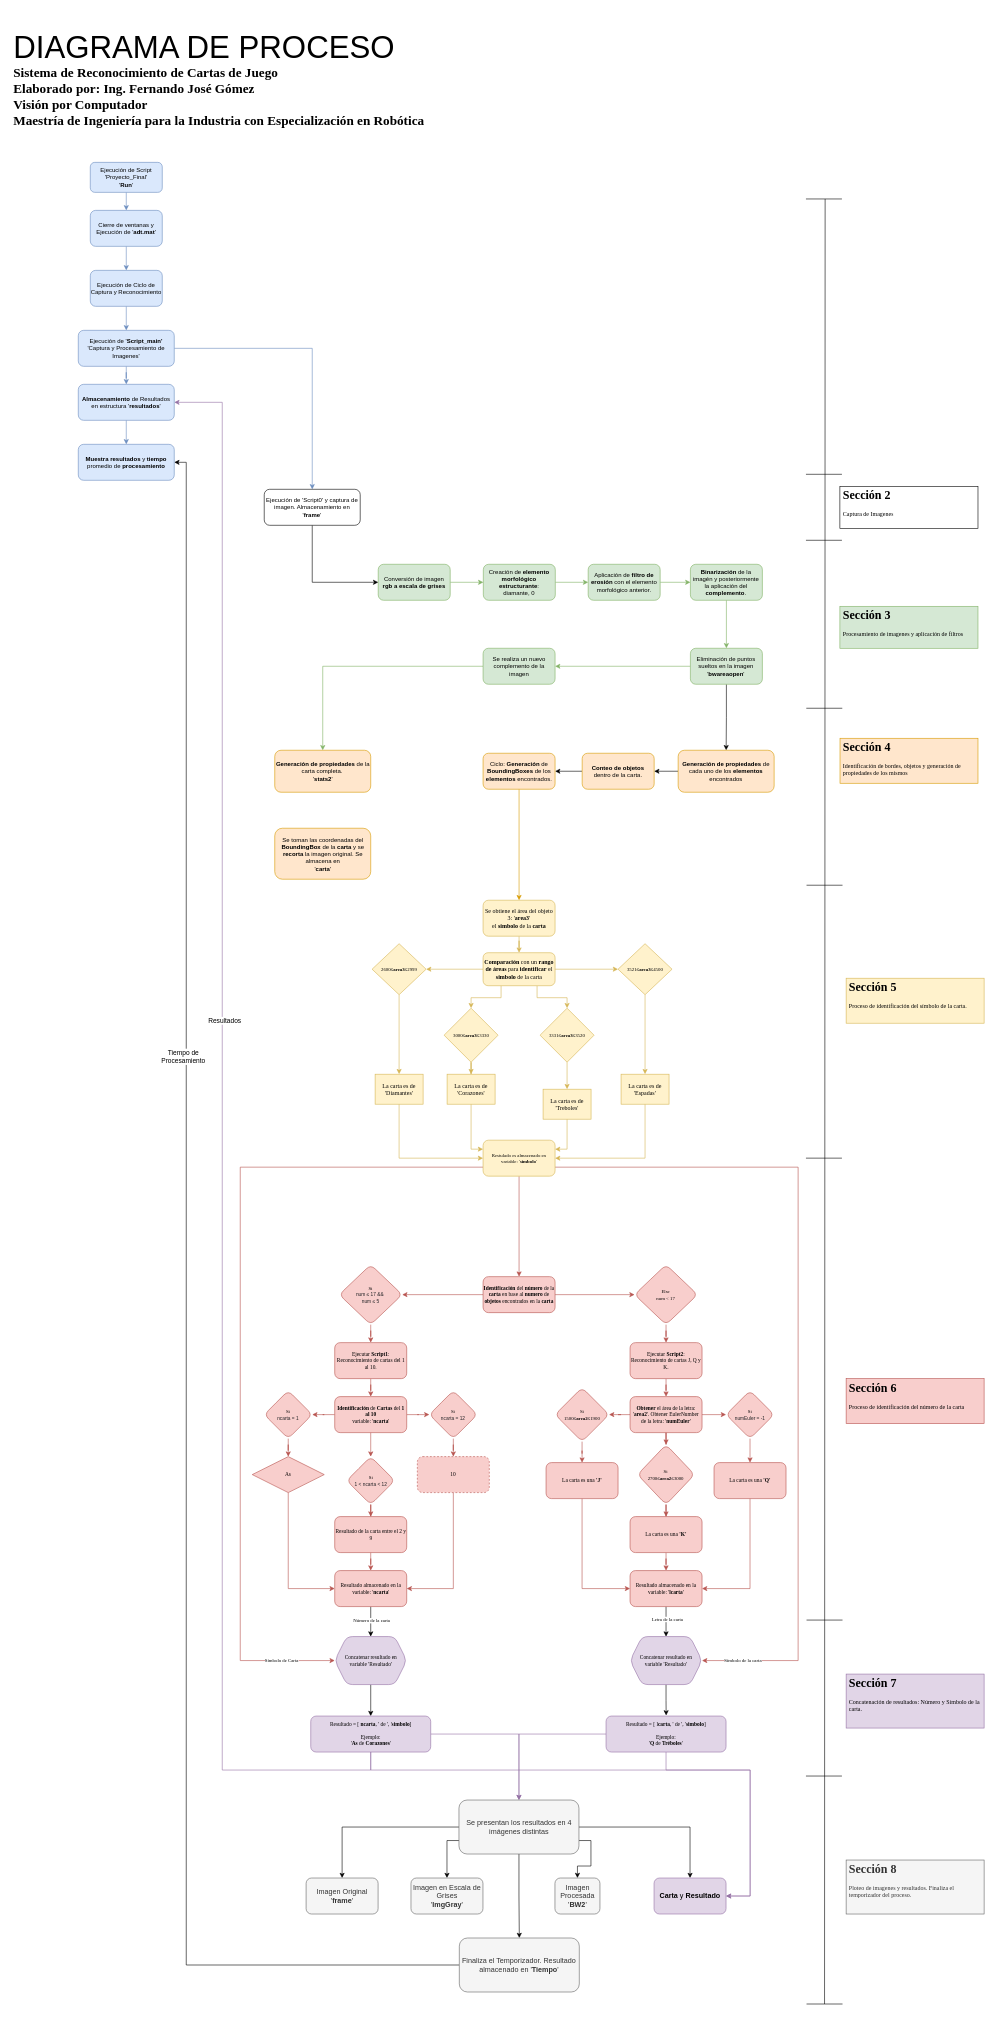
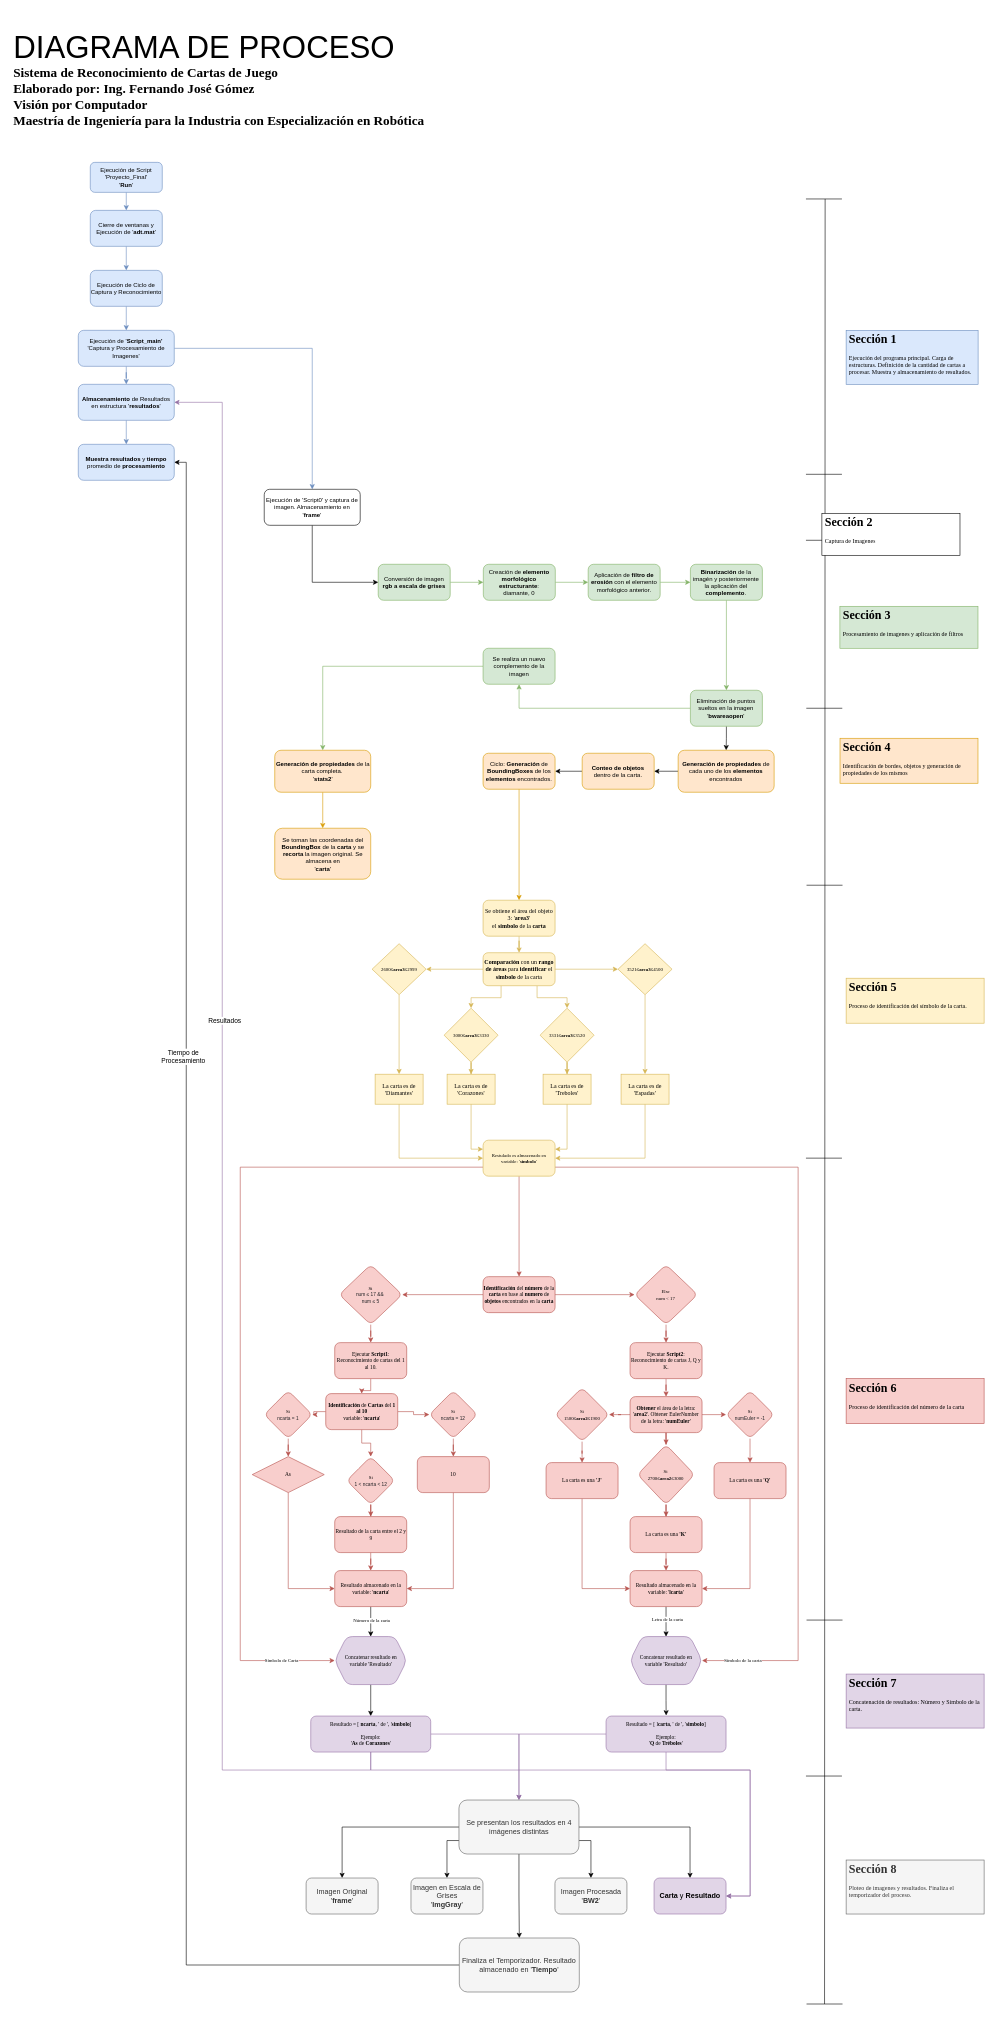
none -> (912, 357)
(909, 507) -> (891, 534)
(727, 666) -> (727, 708)
none -> (323, 822)
(567, 1104) -> (567, 1089)
(371, 1415) -> (362, 1412)
(453, 1475) -> (453, 1475)
(578, 1896) -> (591, 1896)
